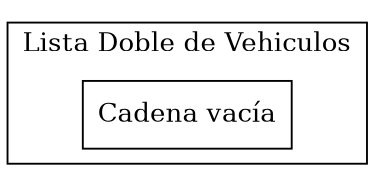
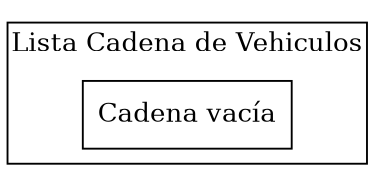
(187, 44) -> (187, 44)
